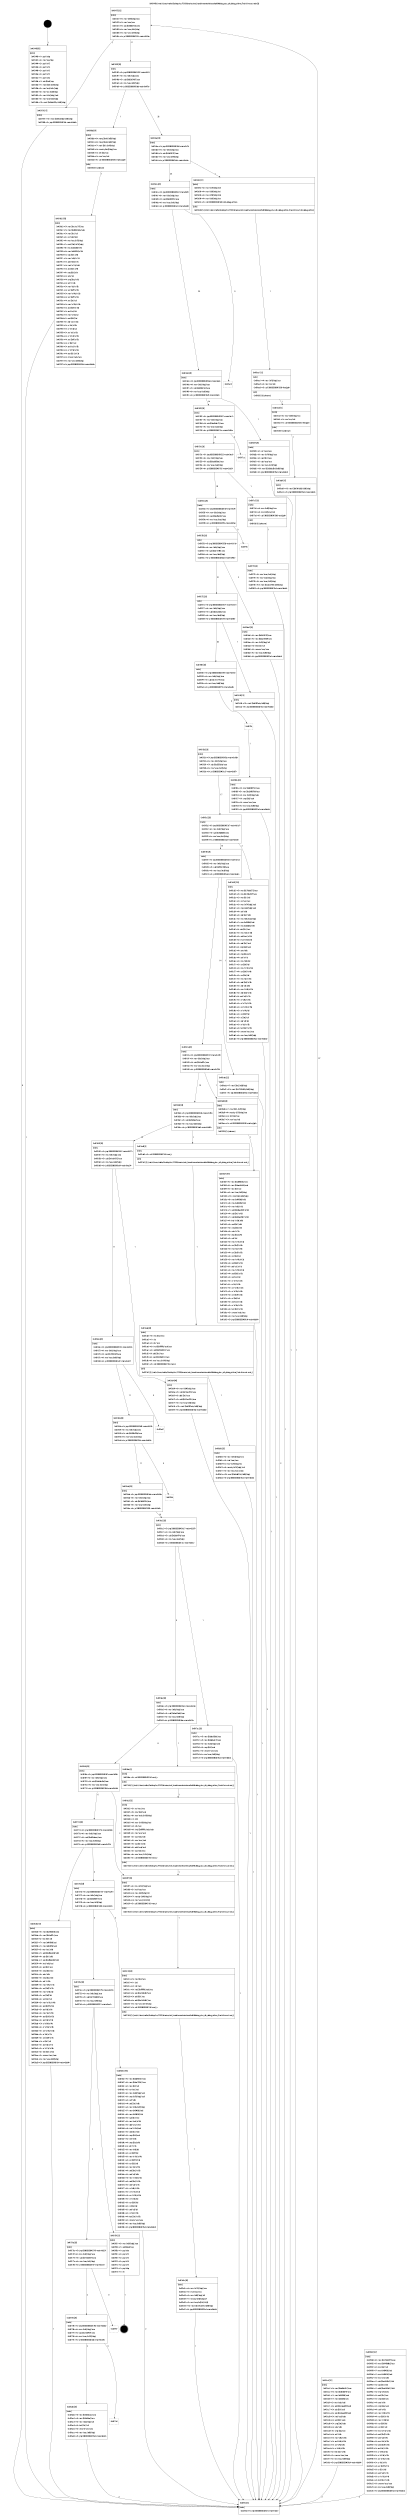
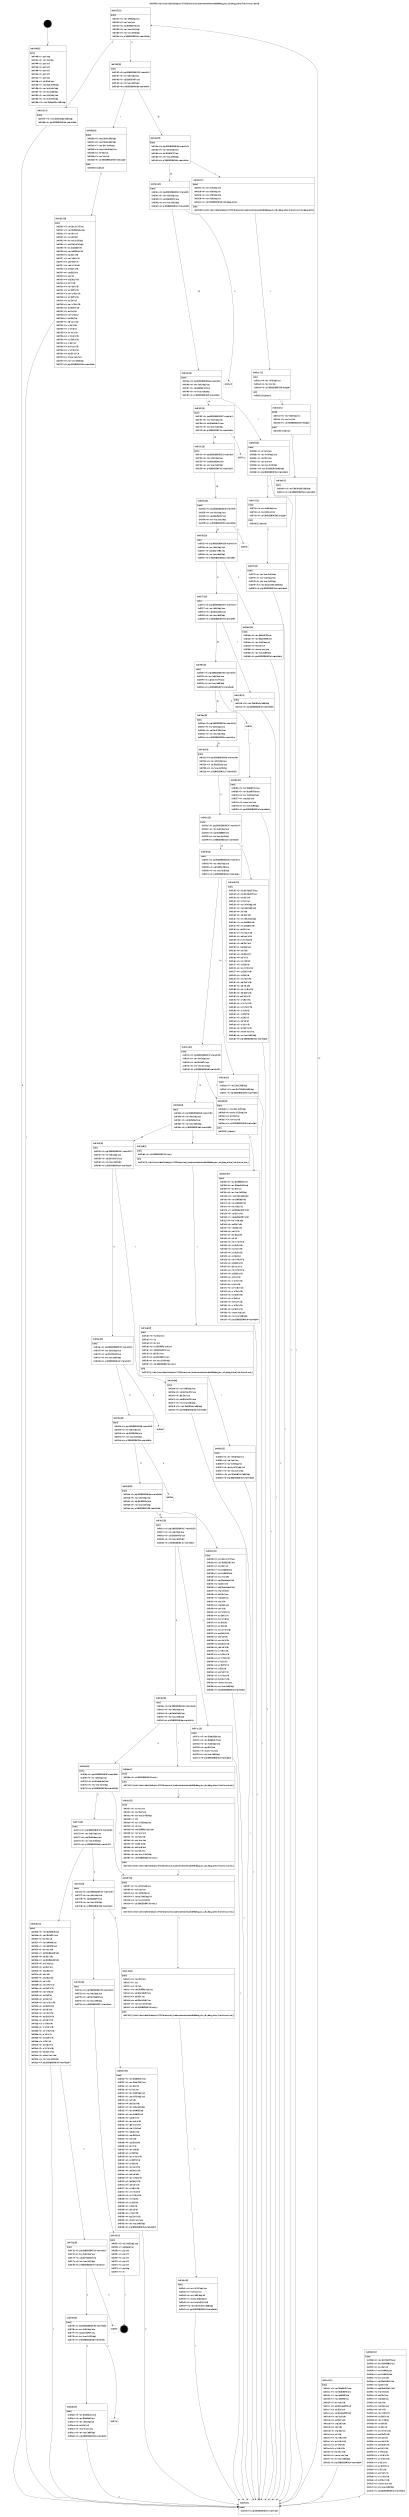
(240, 484) -> (268, 486)
none -> (216, 727)
none -> (225, 1621)
(90, 2123) -> (72, 2152)
